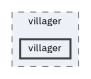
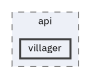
(45, 22) -> (45, 22)
